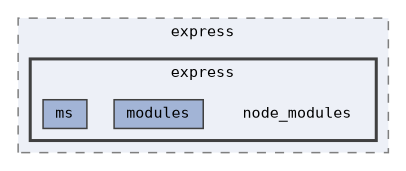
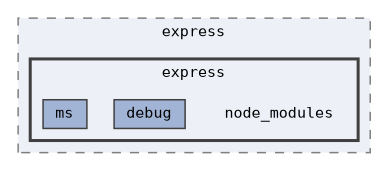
(159, 114) -> (150, 114)
